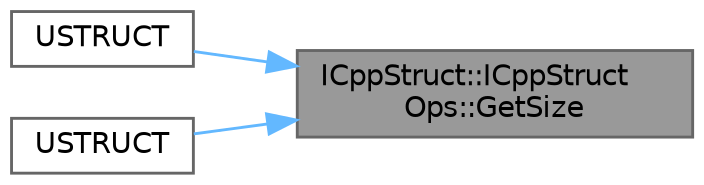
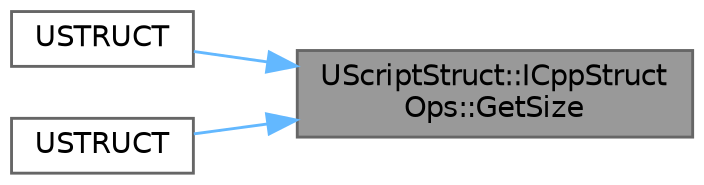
(495, 94) -> (495, 94)
